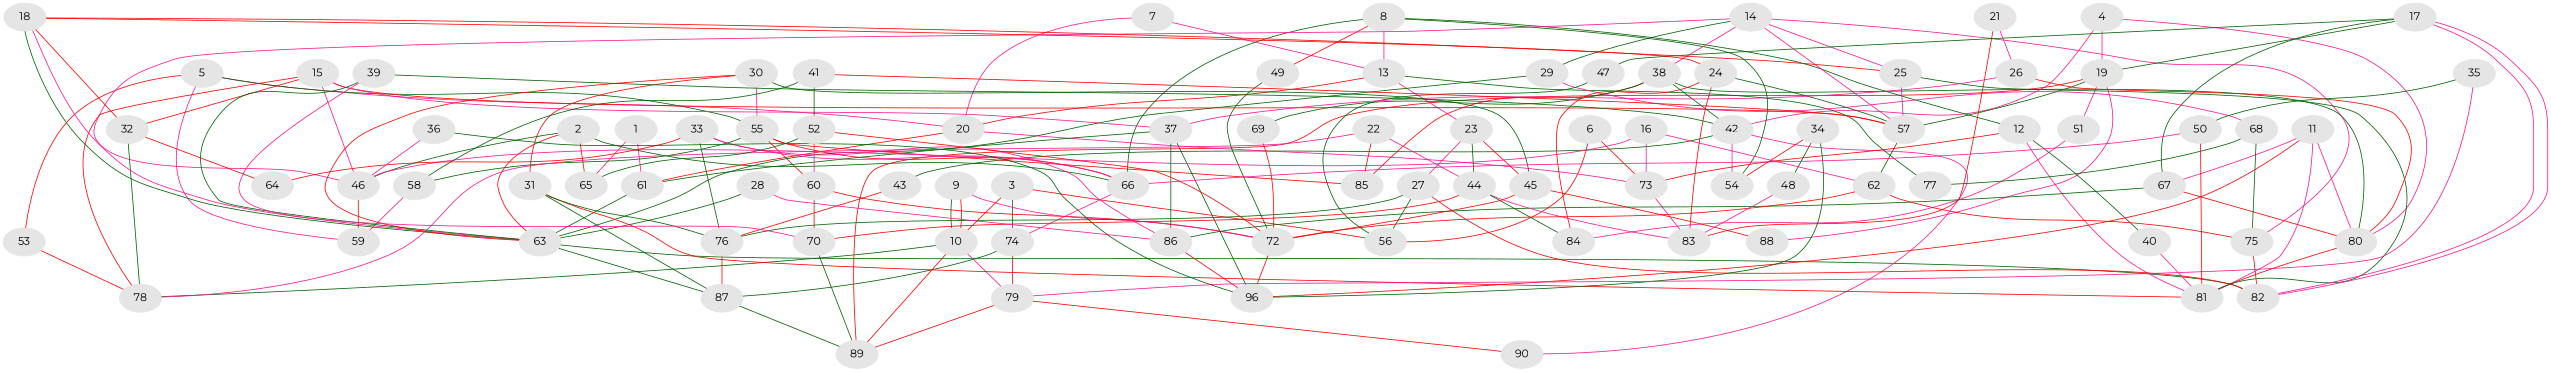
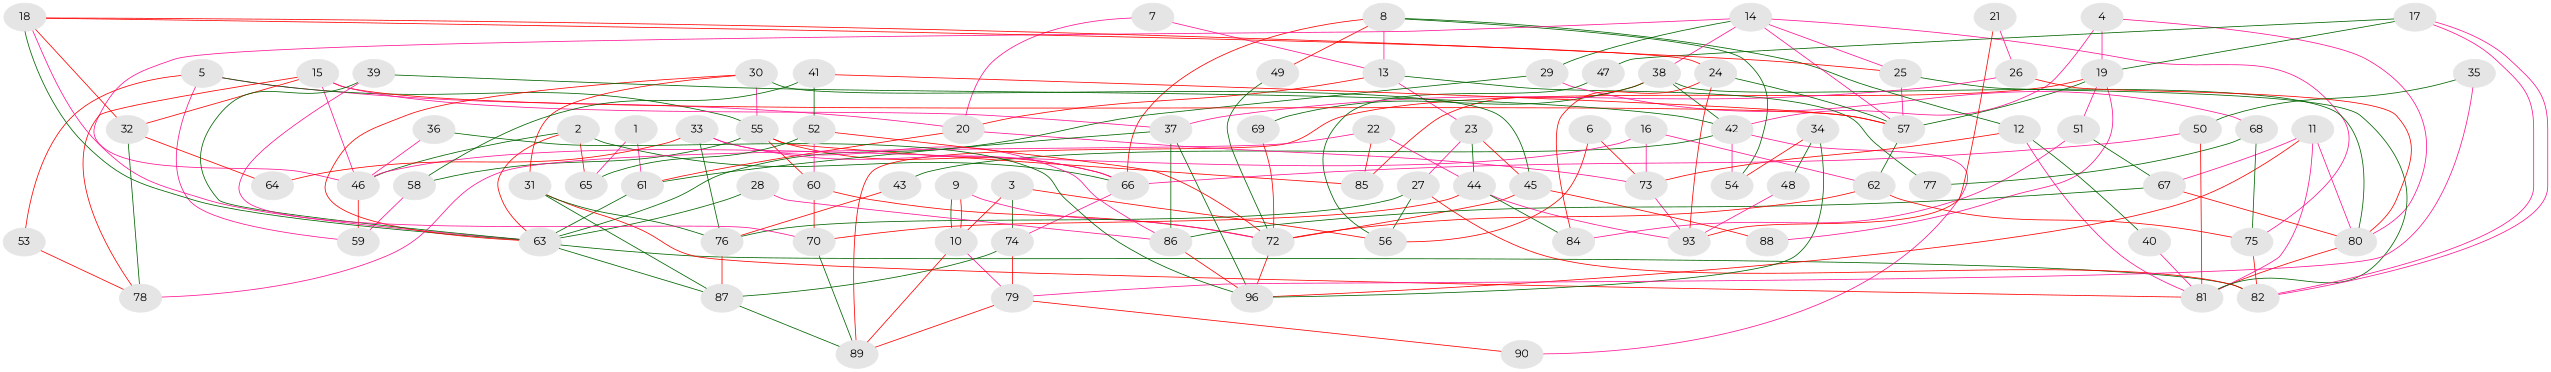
(2247, 58) -> (2122, 158)
(1216, 59) -> (1216, 59)
(1689, 242) -> (1689, 242)
(549, 277) -> none
